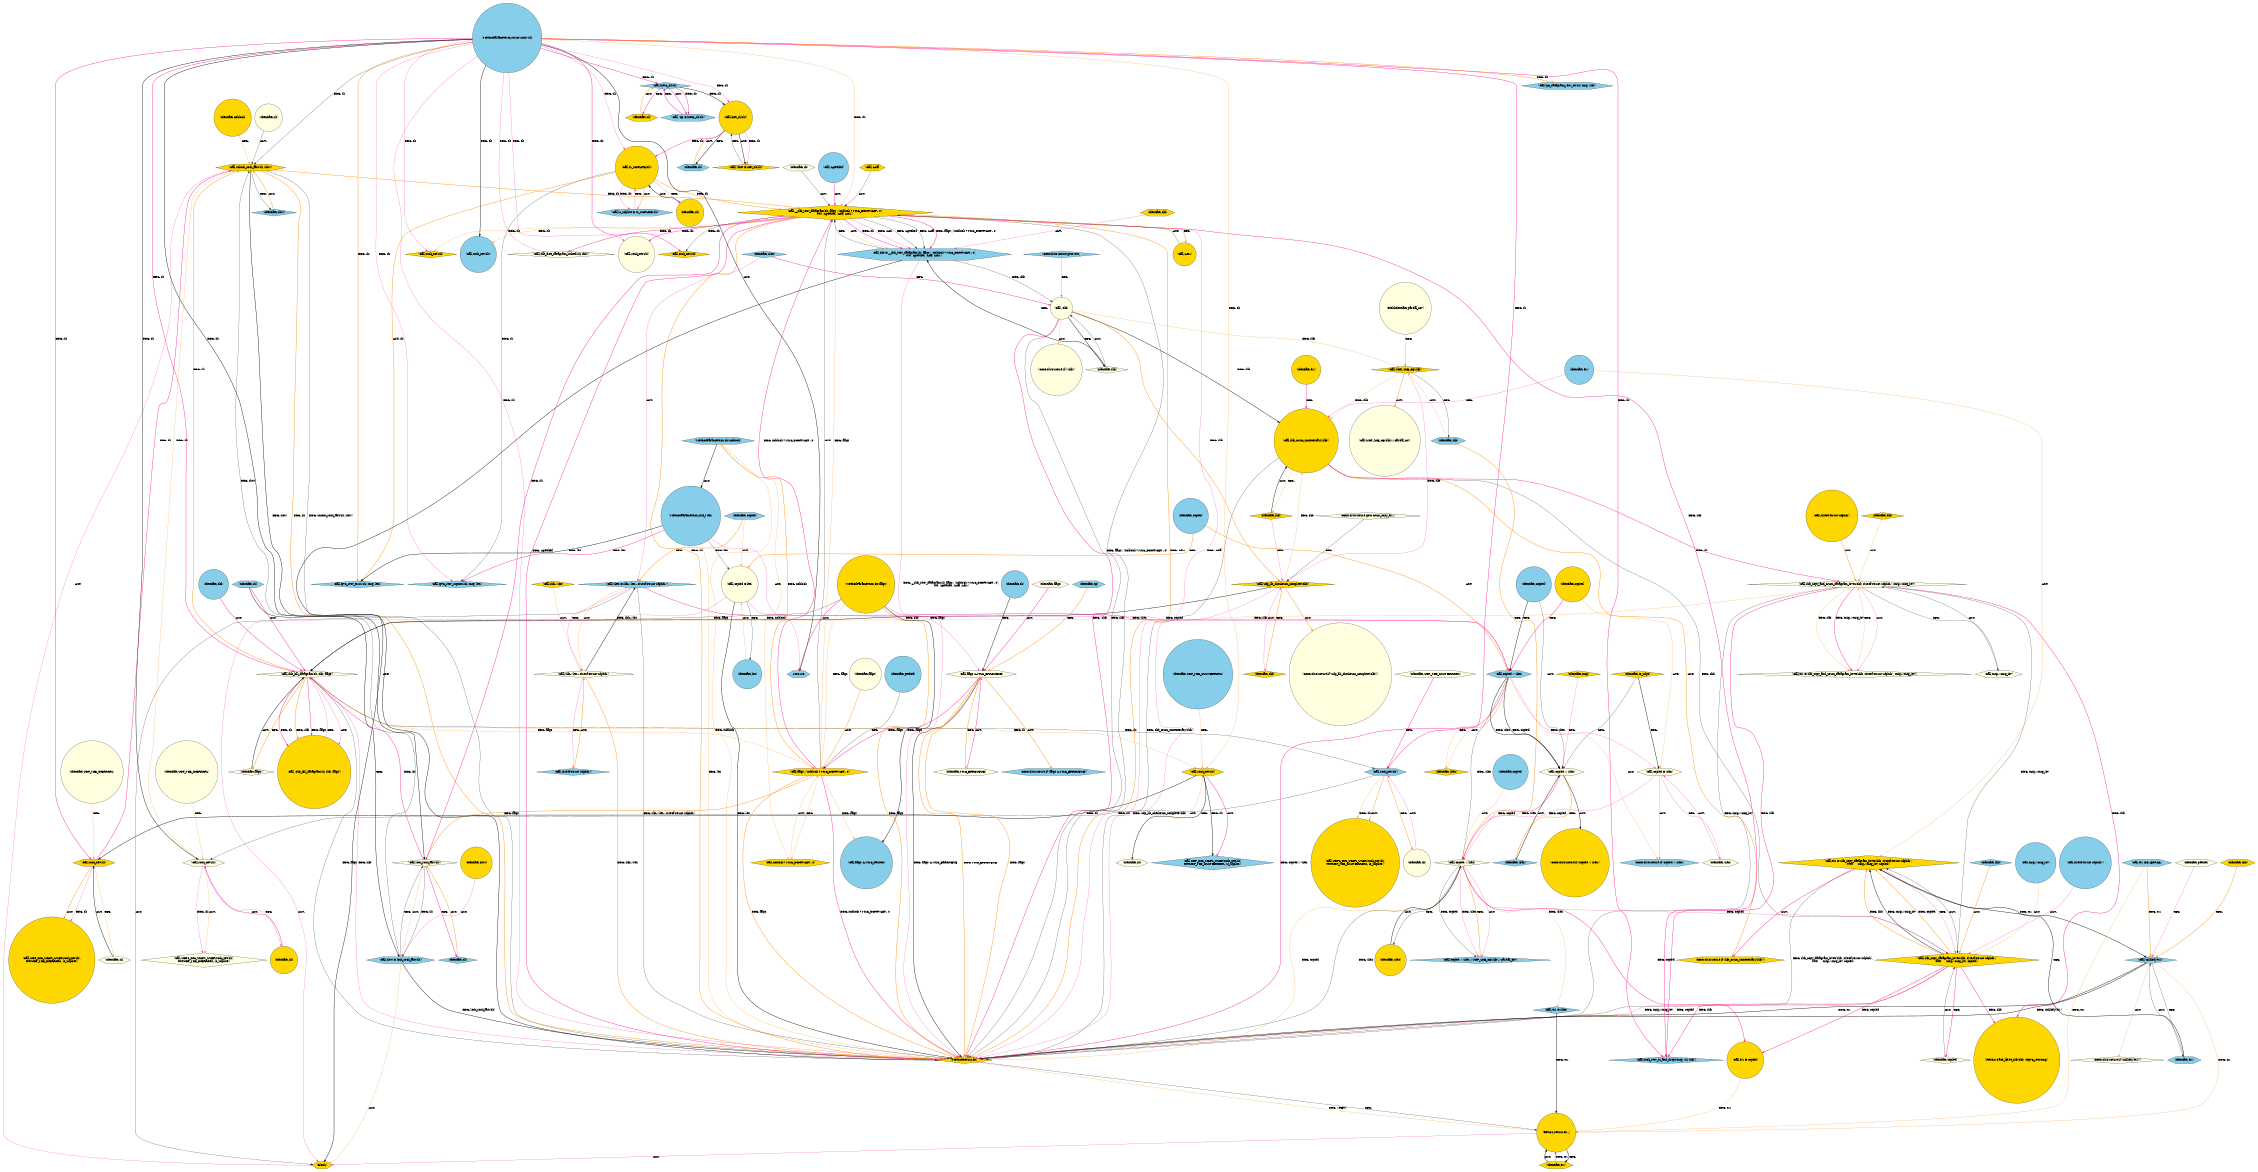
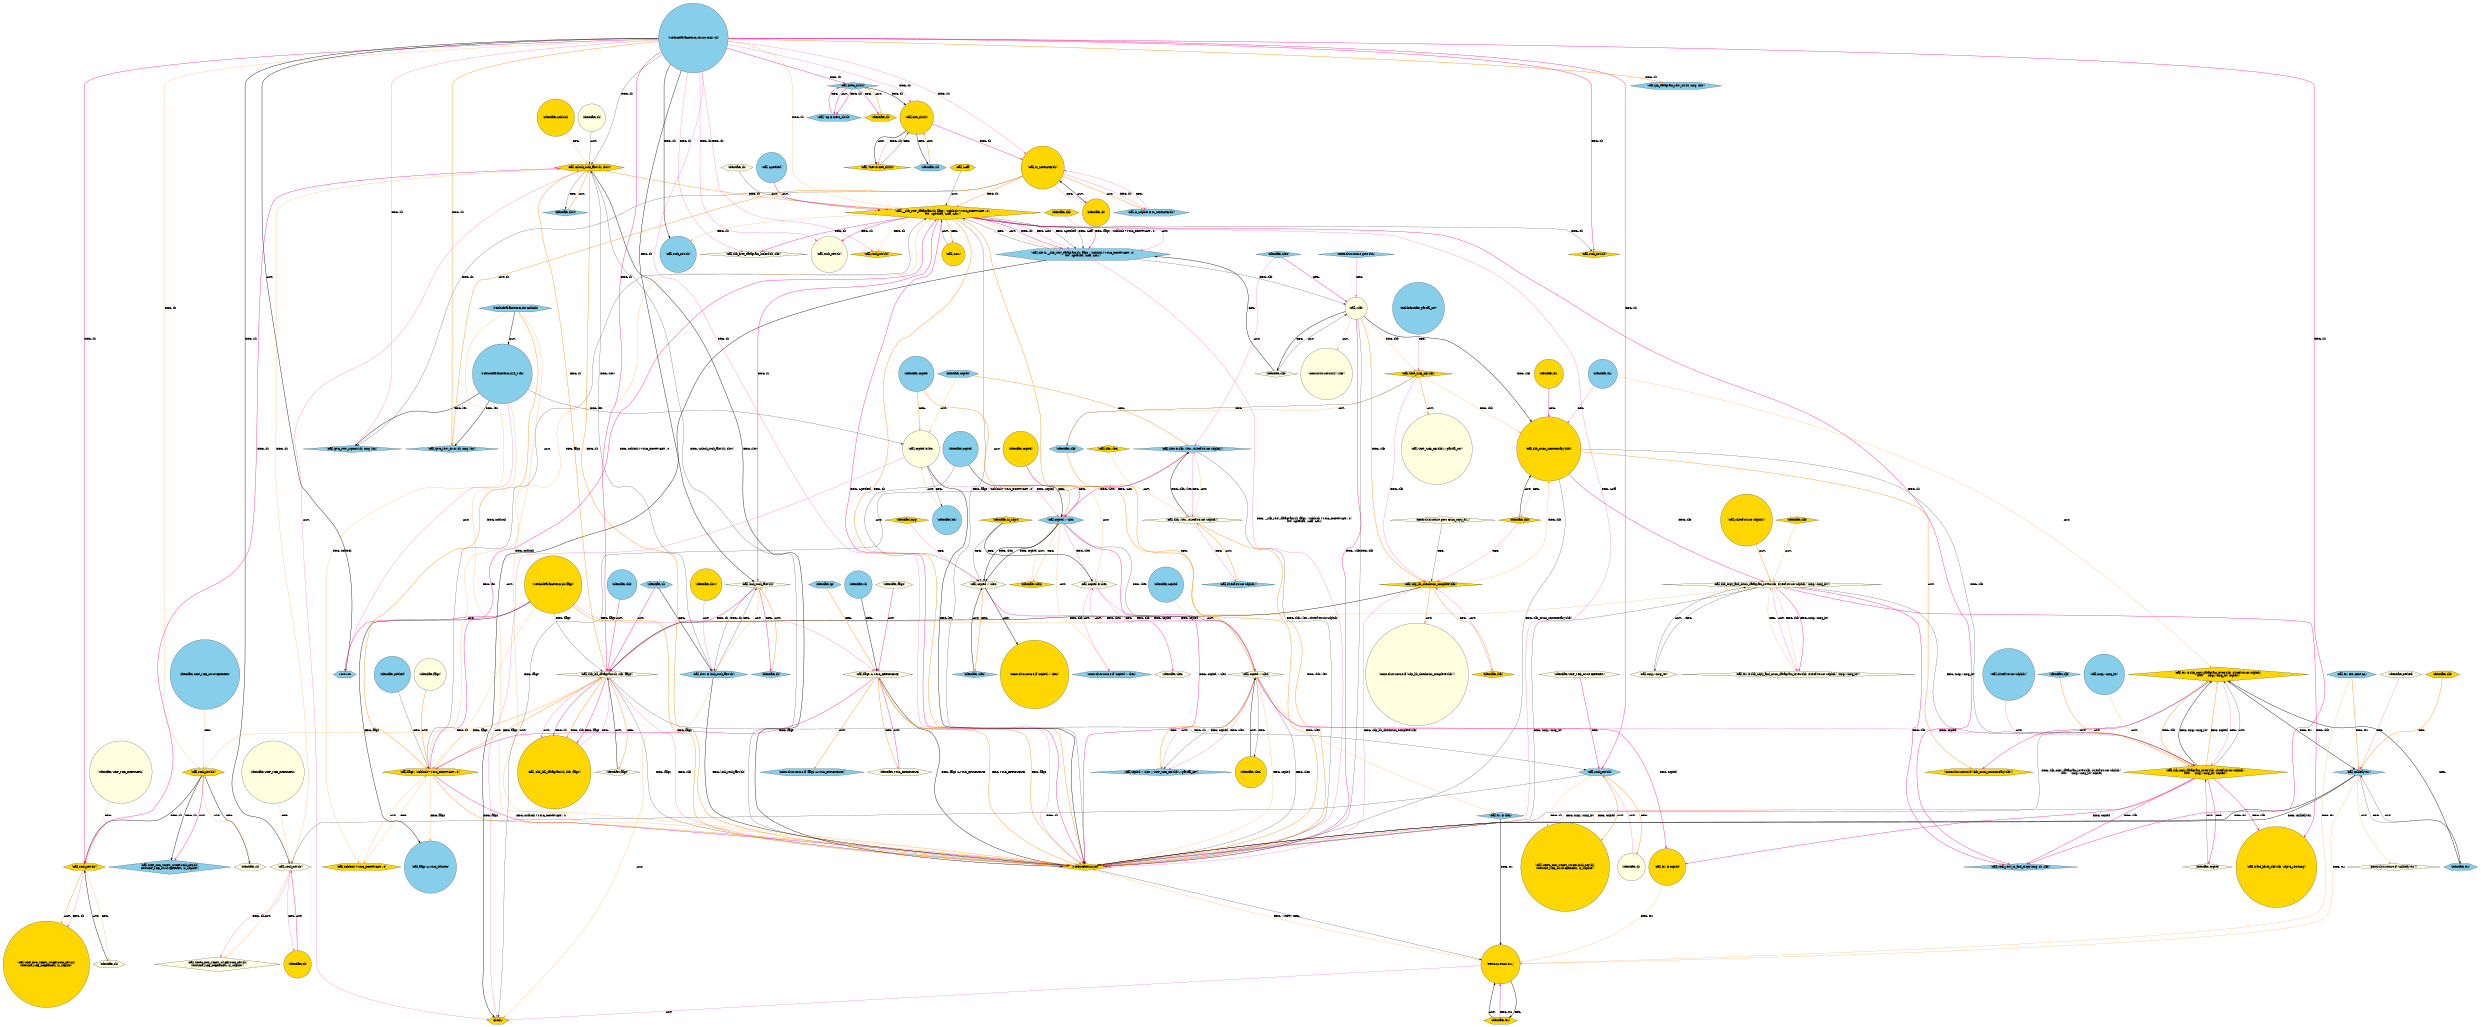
(1405, 308) -> (1419, 308)
(564, 554) -> (415, 411)
(613, 811) -> (514, 726)
(2017, 1060) -> (2276, 867)
